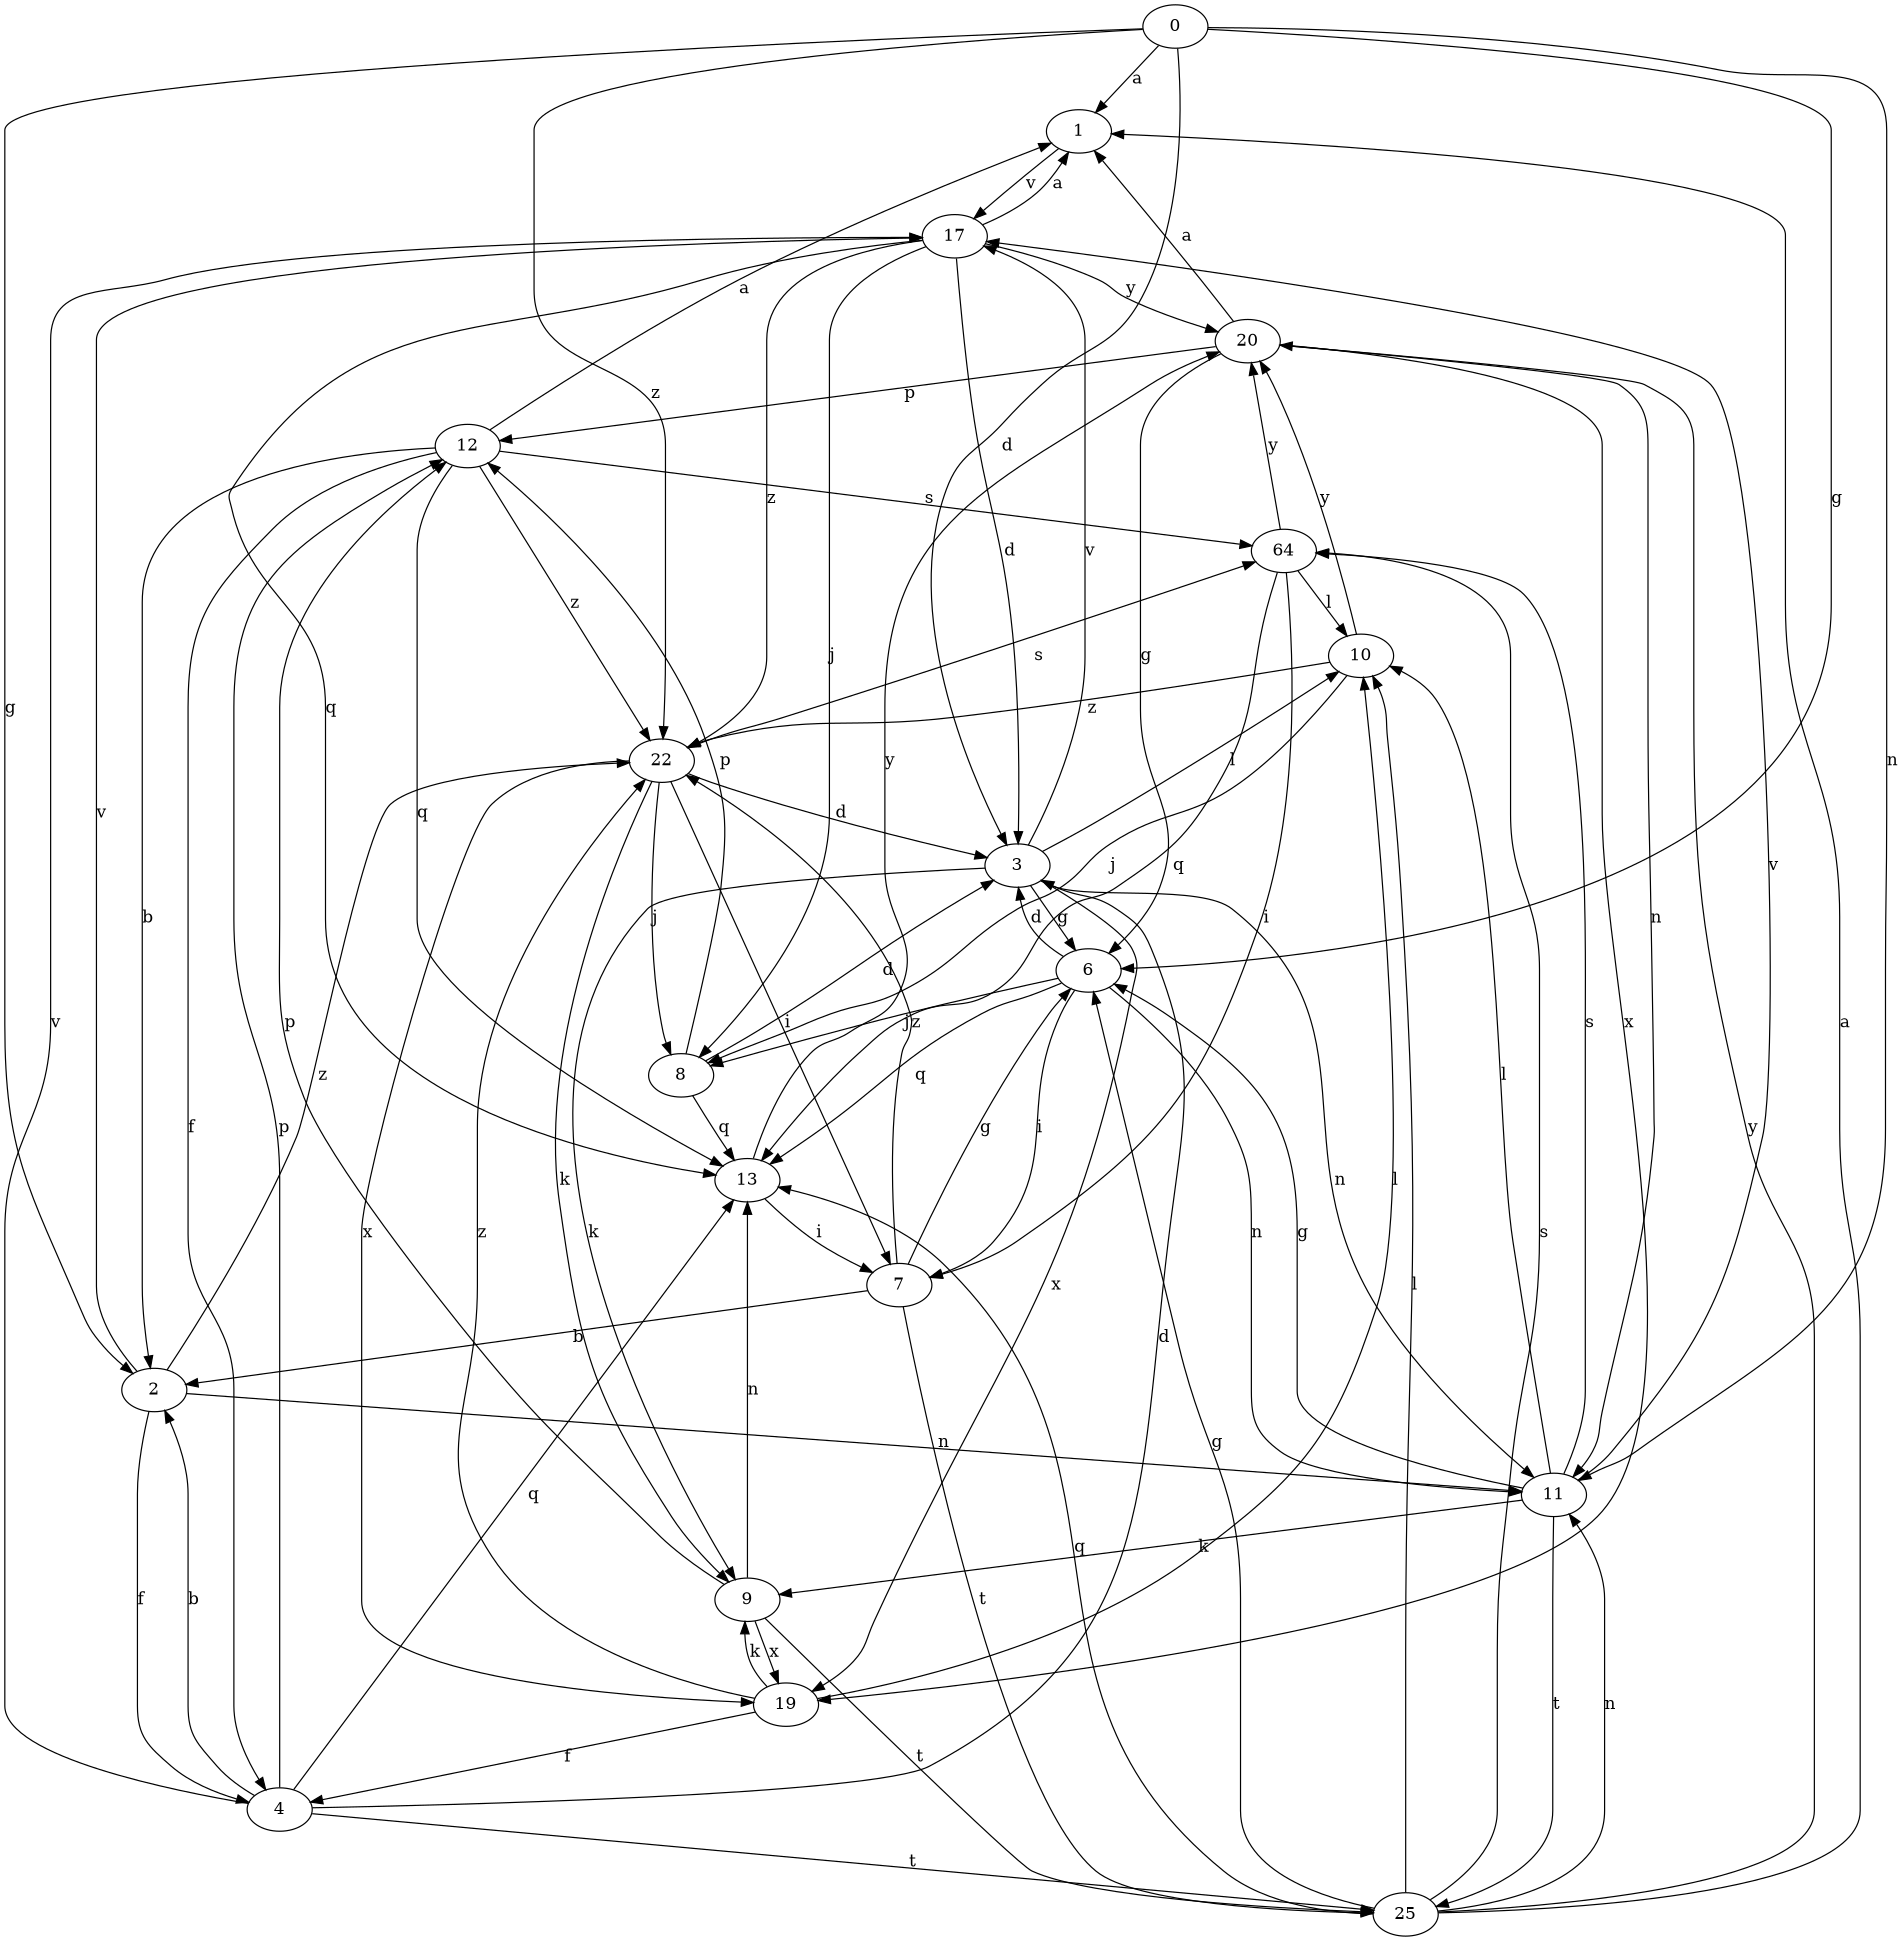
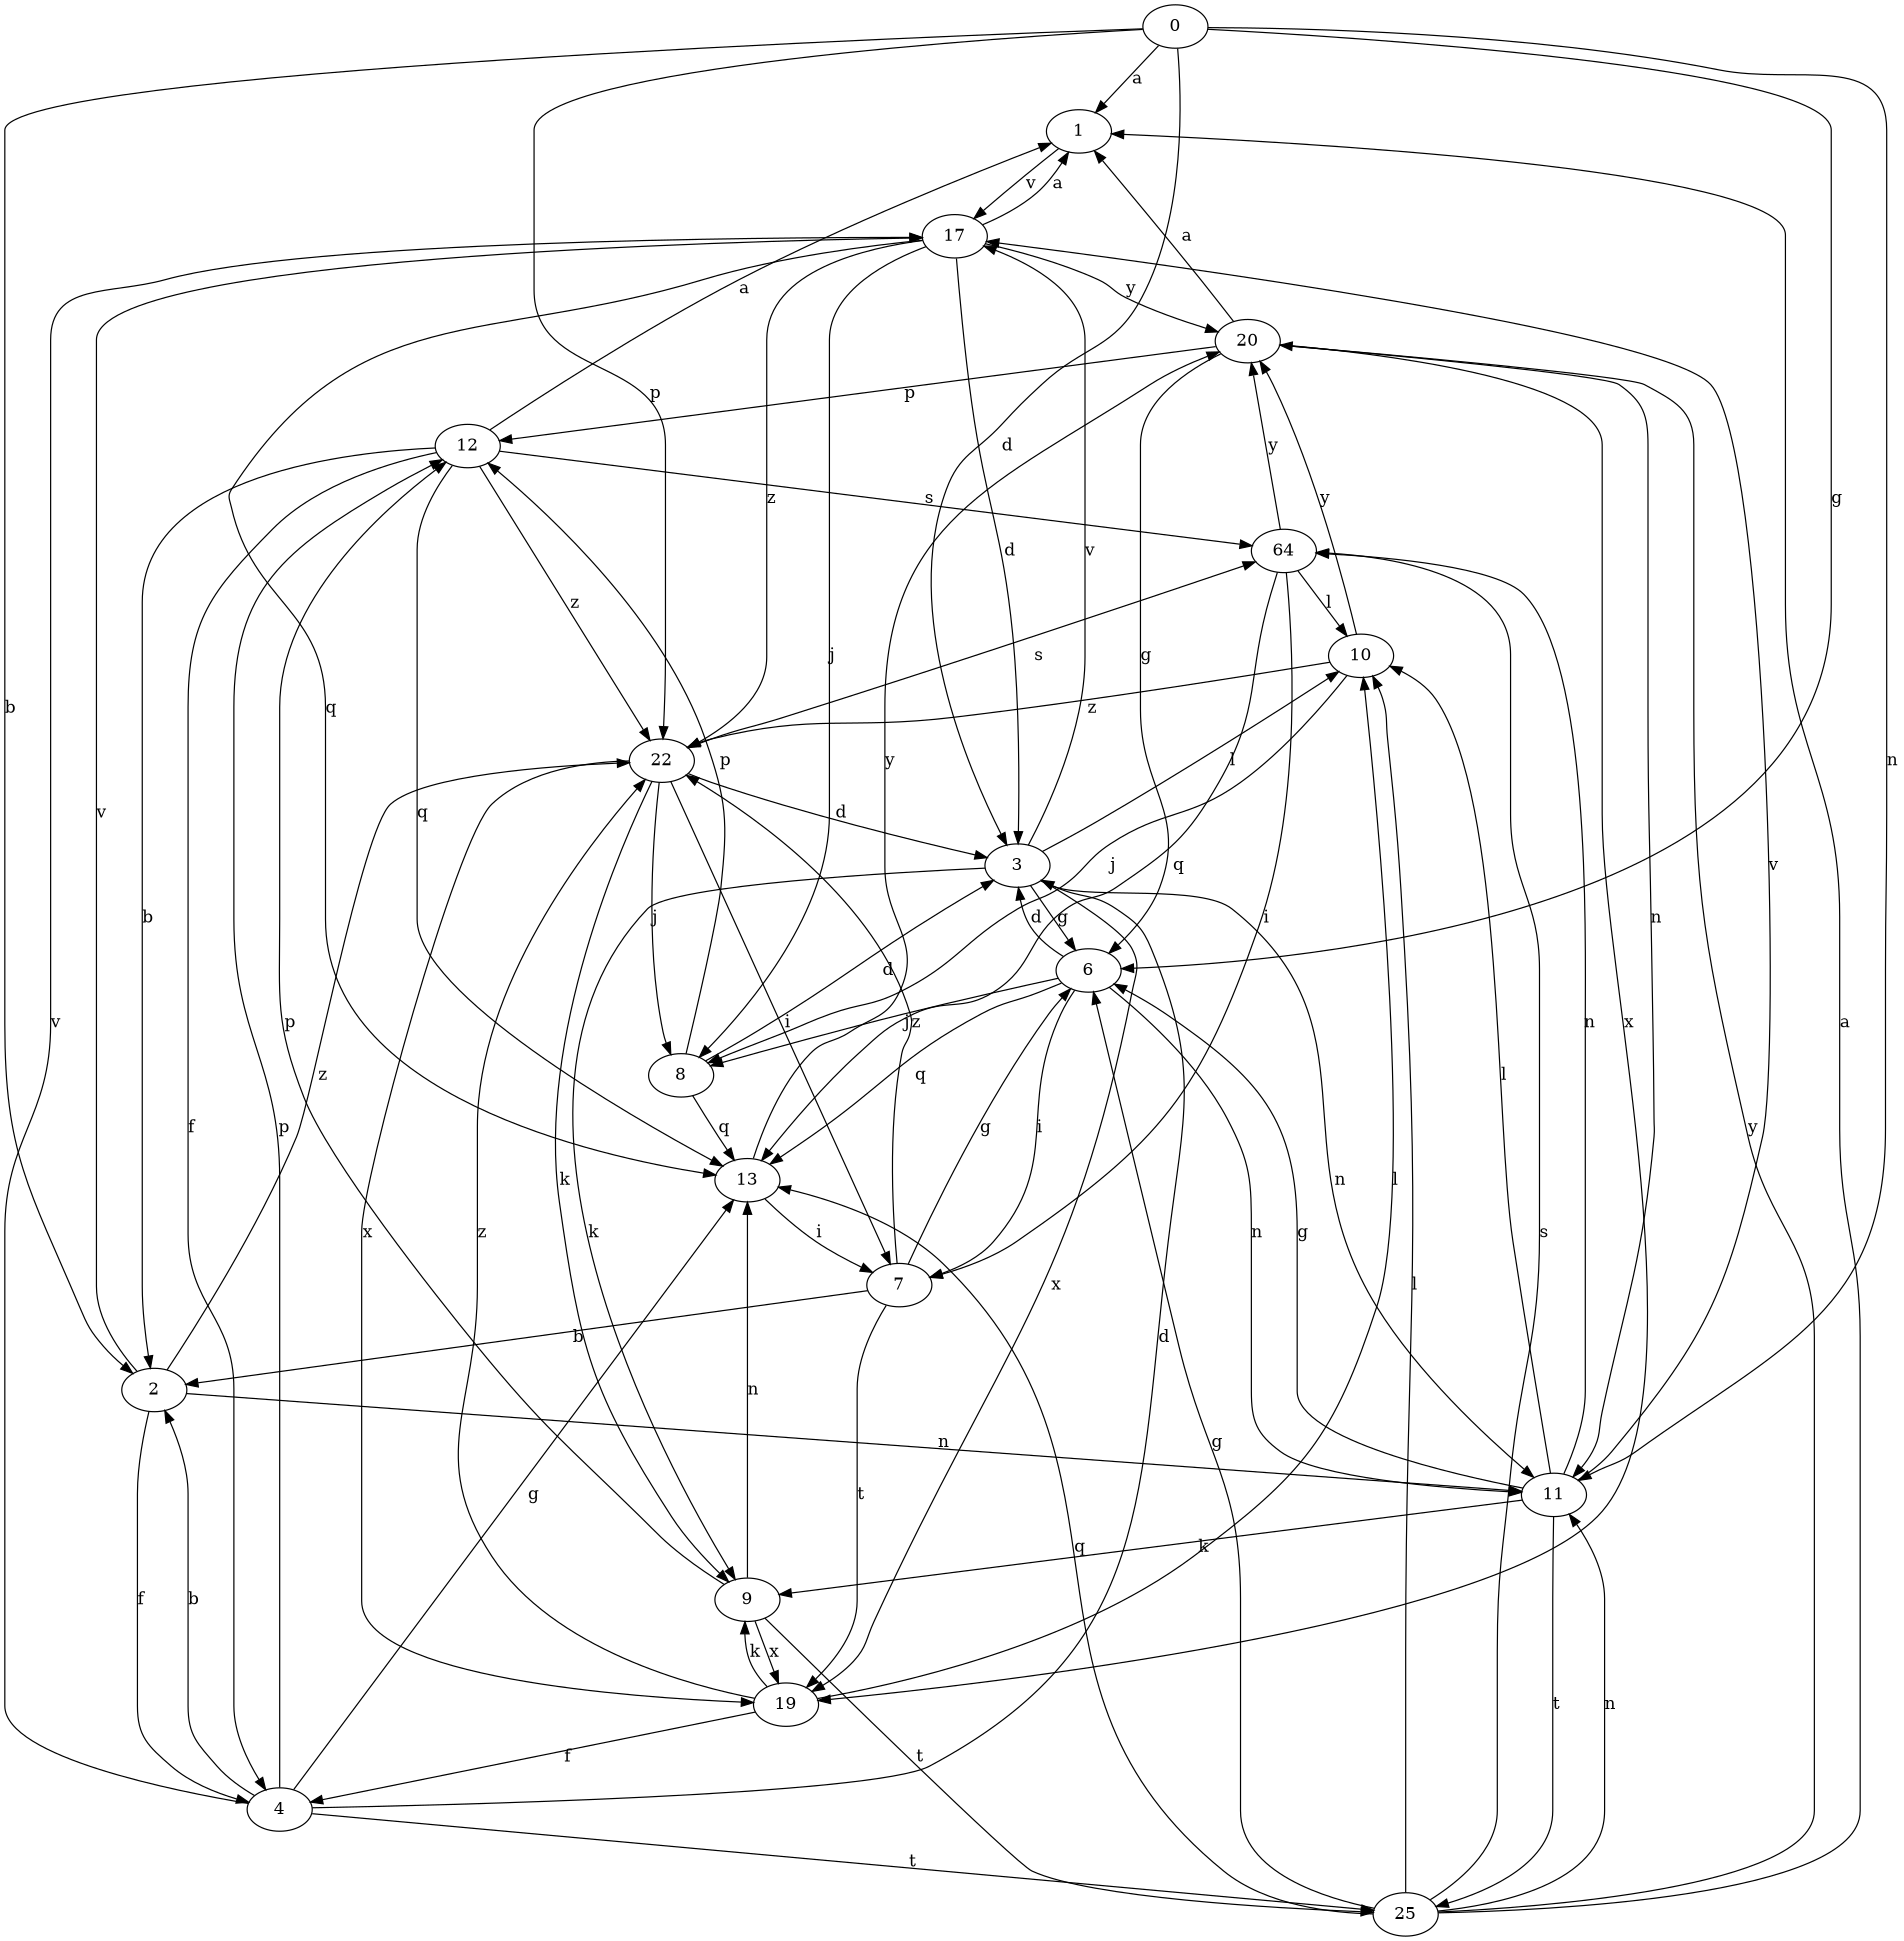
(656, 394) -> (656, 394)
(11, 708) -> (11, 708)
(1590, 1023) -> (1590, 1023)
(534, 1495) -> (534, 1495)
(1016, 1728) -> (857, 1495)
